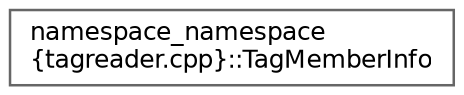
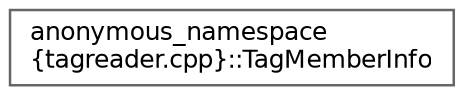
(232, 48) -> (232, 48)
